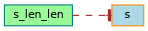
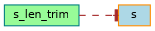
(38, 15) -> (42, 15)
